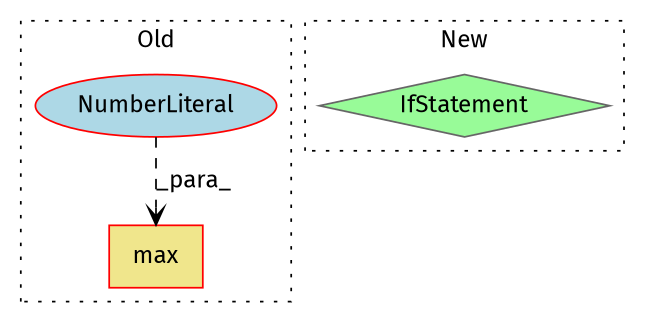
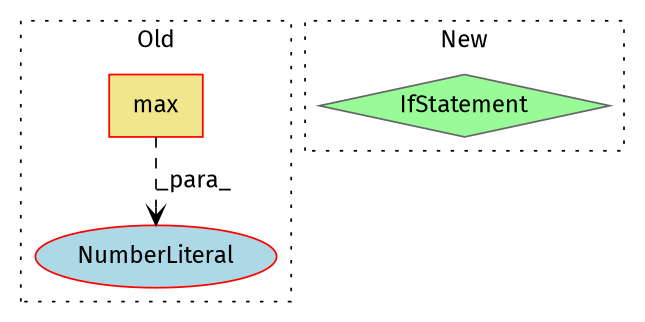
(156, 172) -> (156, 172)
